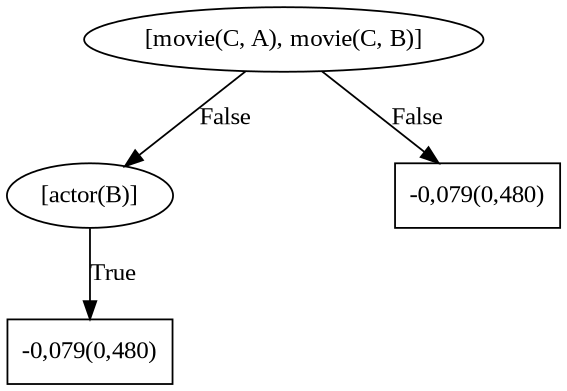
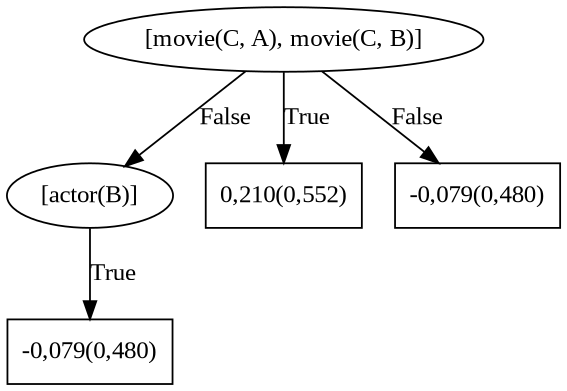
none -> (284, 196)
